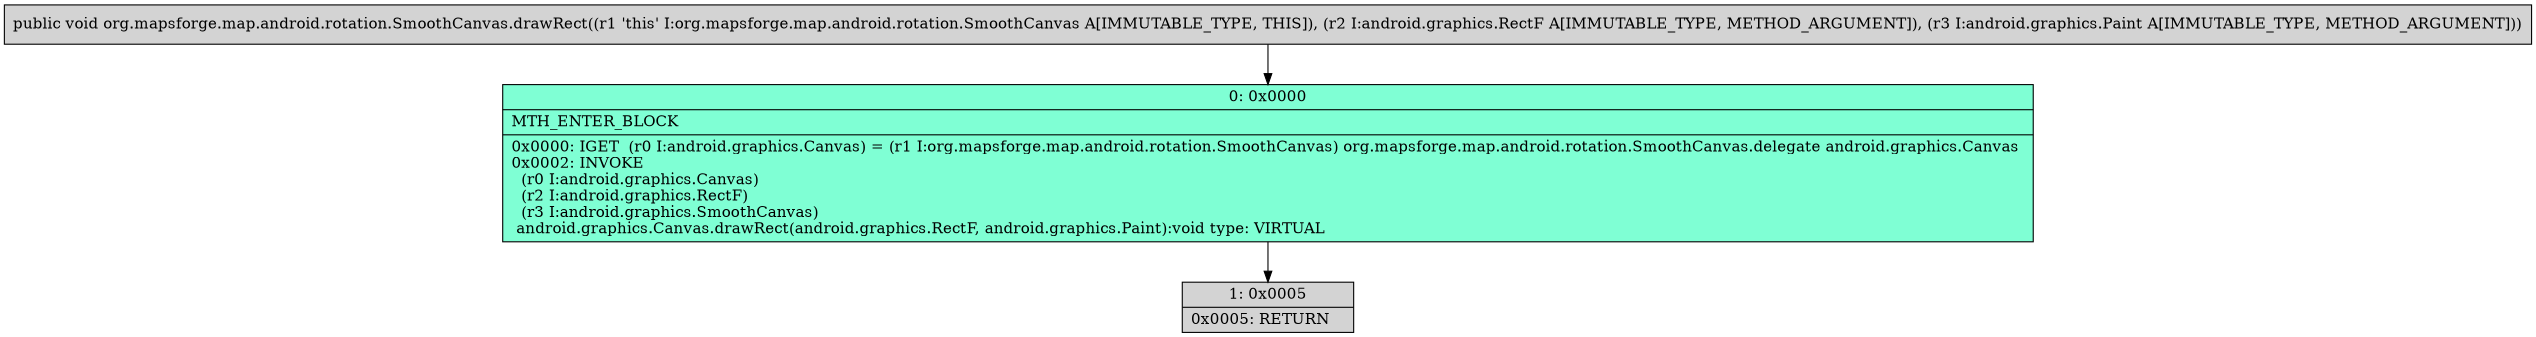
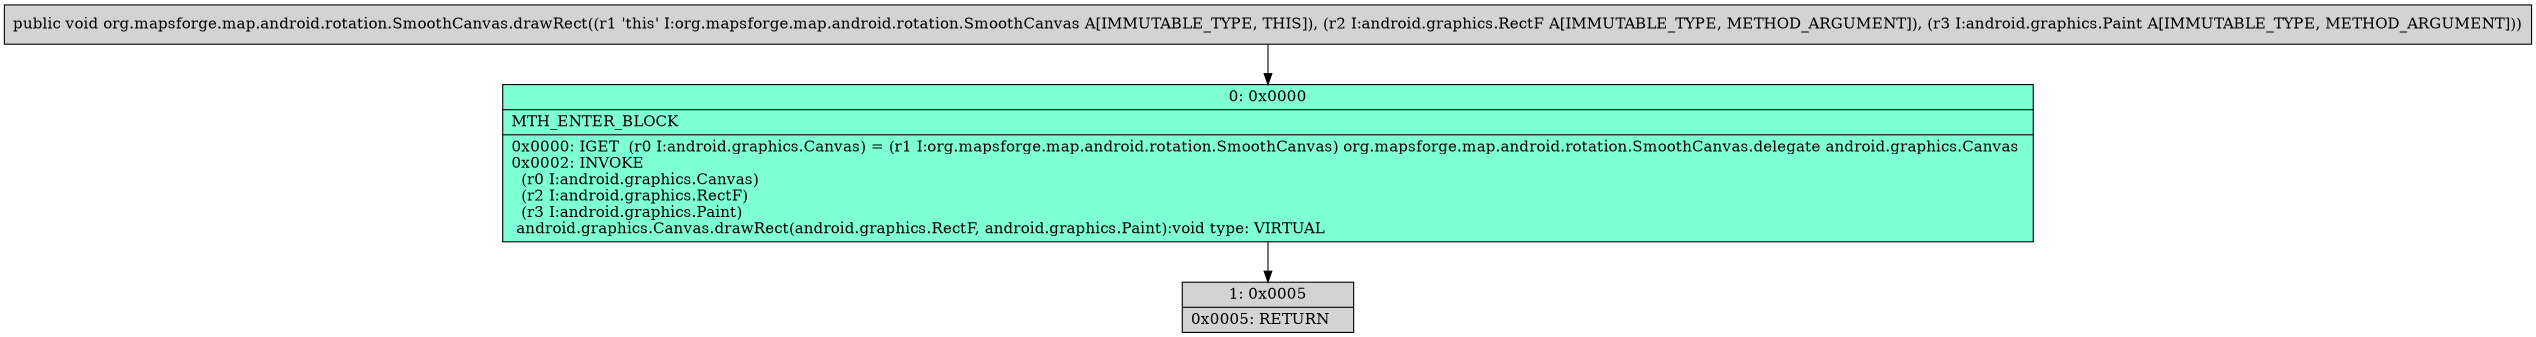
(665, 212) -> (627, 212)
